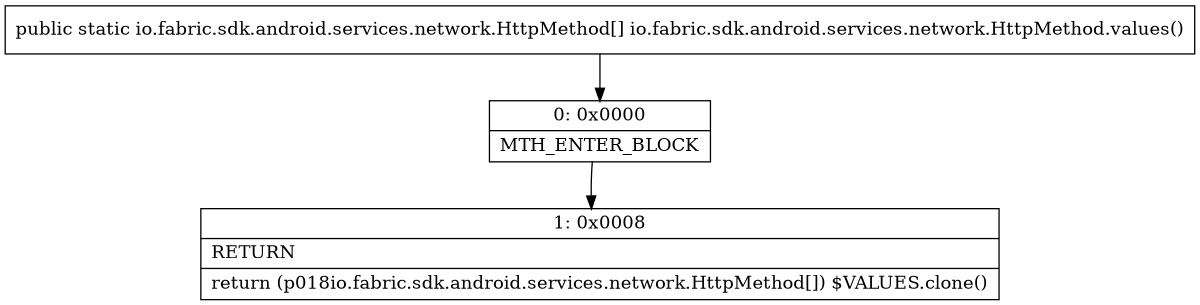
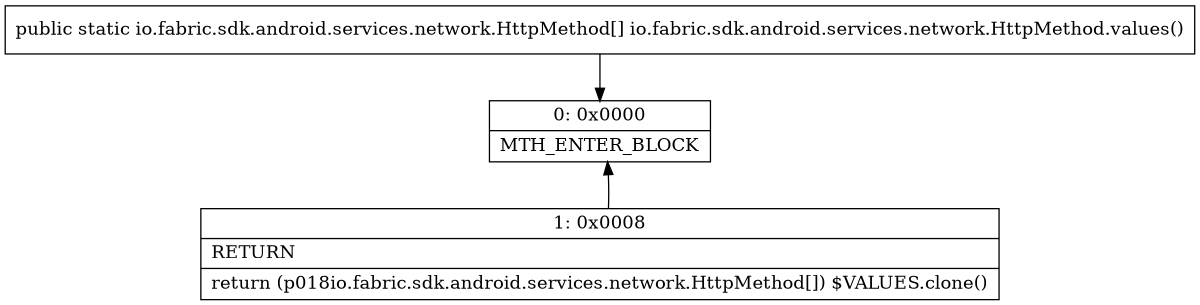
(591, 179) -> (609, 192)
